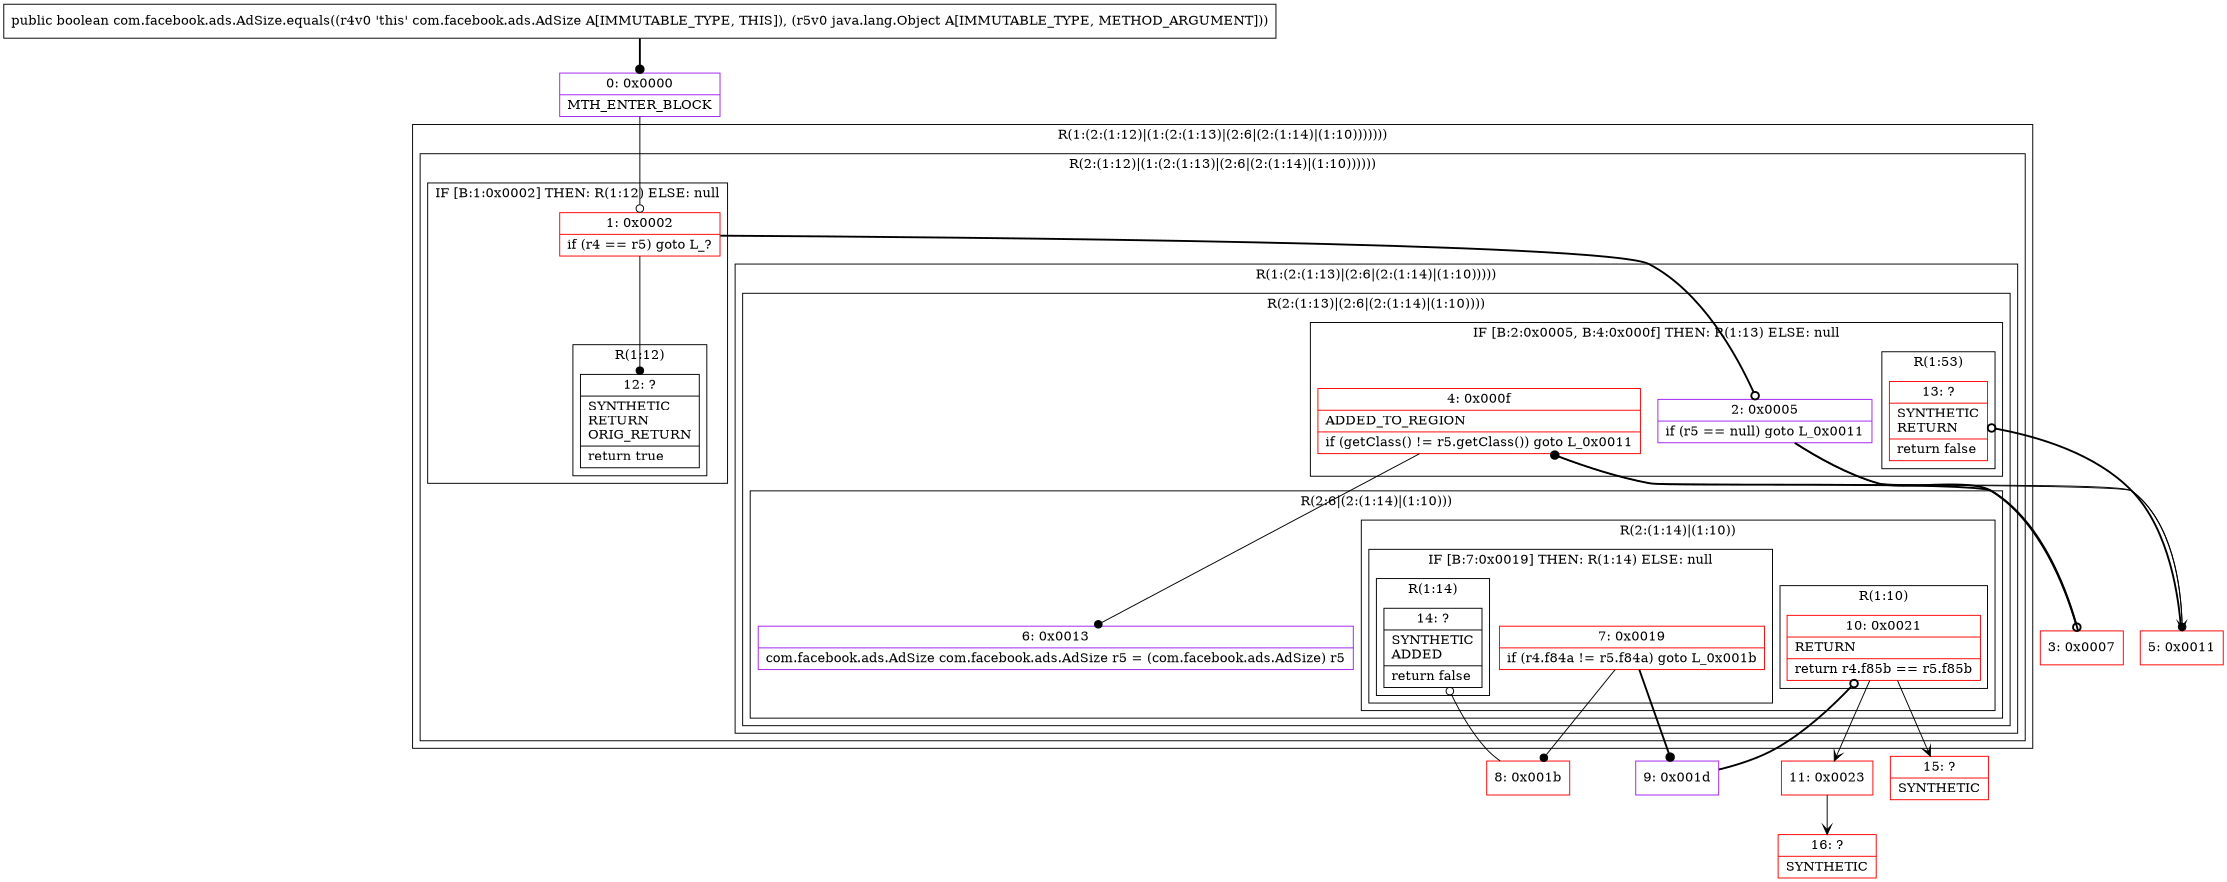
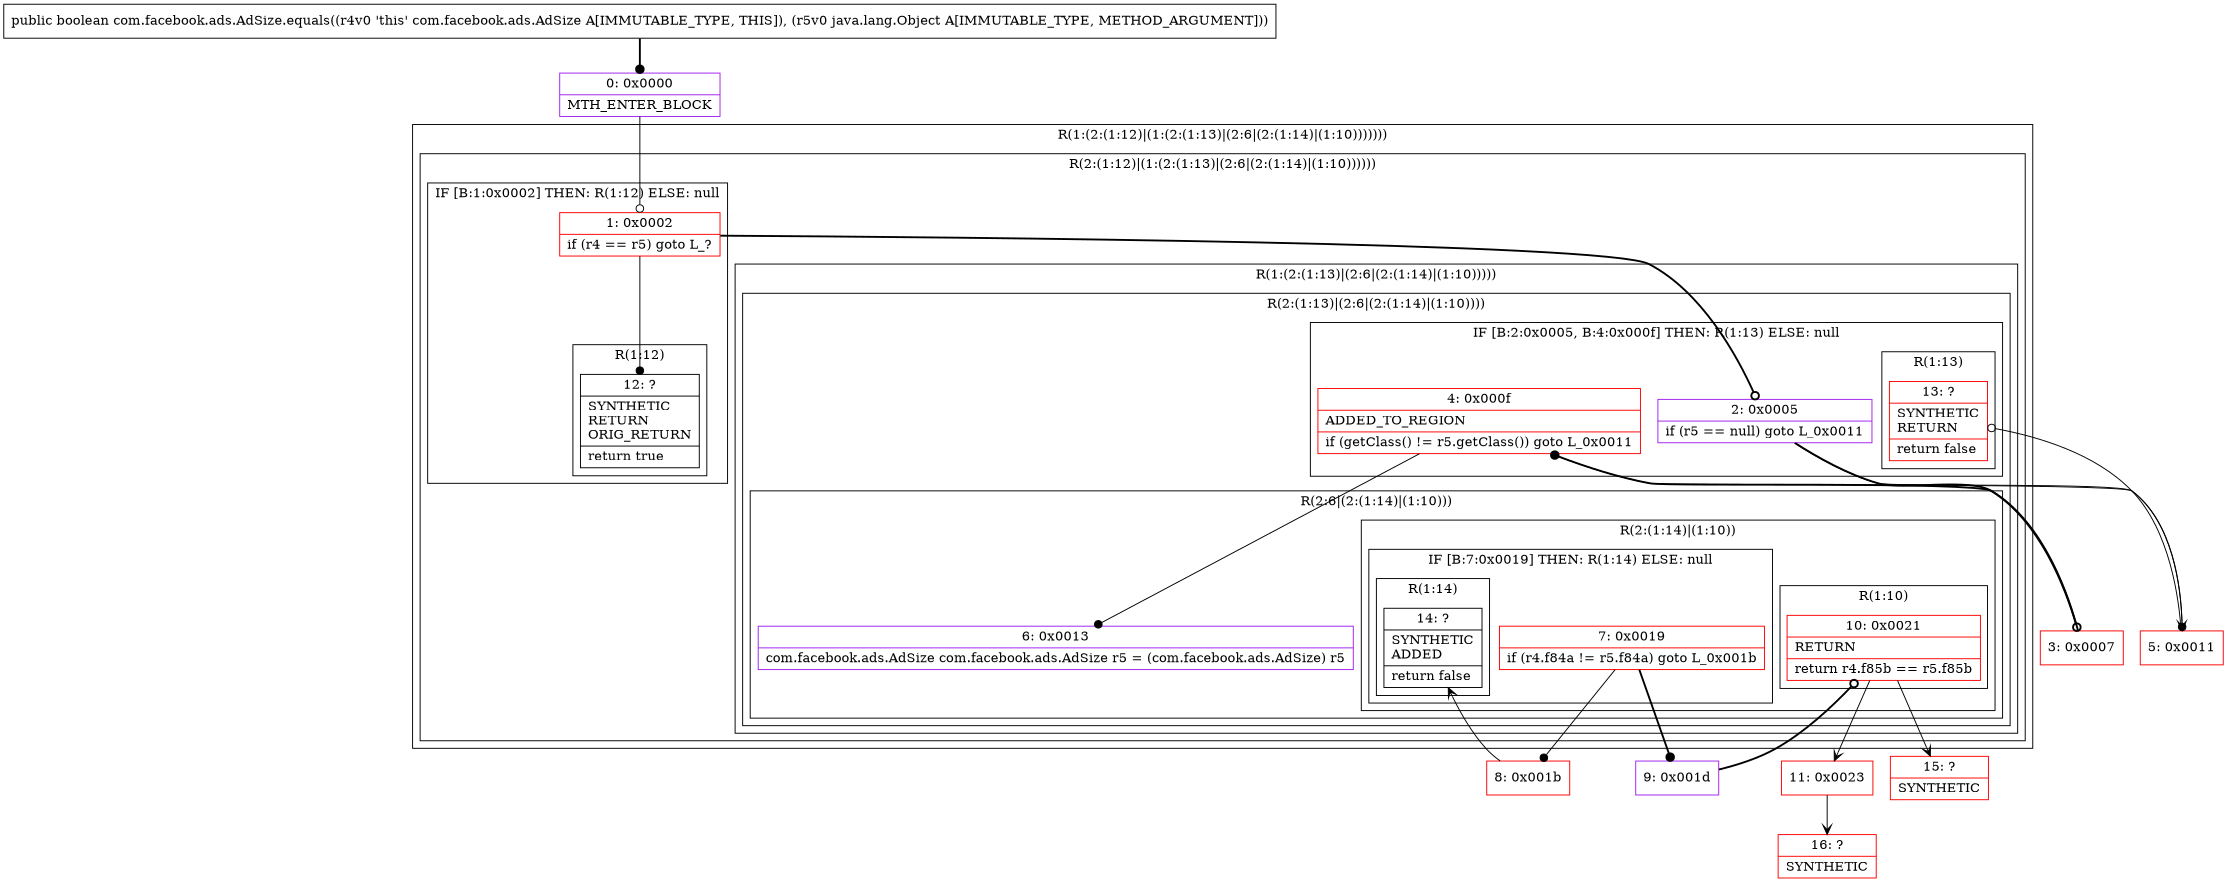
(1938, 363) -> (1938, 363)
(2120, 480) -> (2120, 480)
(1472, 731) -> (1473, 731)
